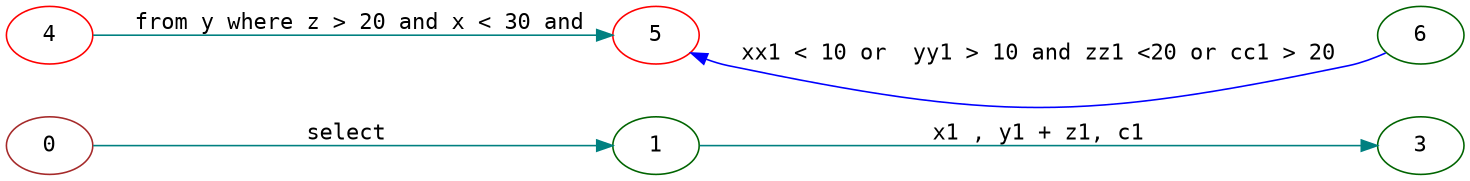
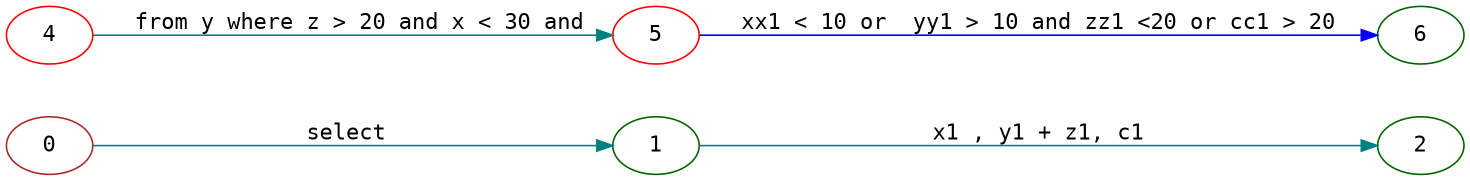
(1047, 107) -> (1030, 35)
(1421, 146) -> (1421, 146)
